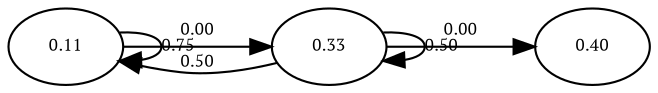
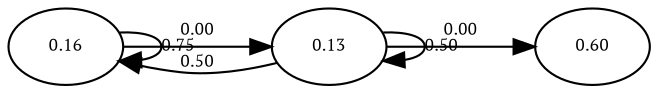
(66, 47) -> (66, 47)
(329, 47) -> (329, 47)
(592, 47) -> (592, 47)
